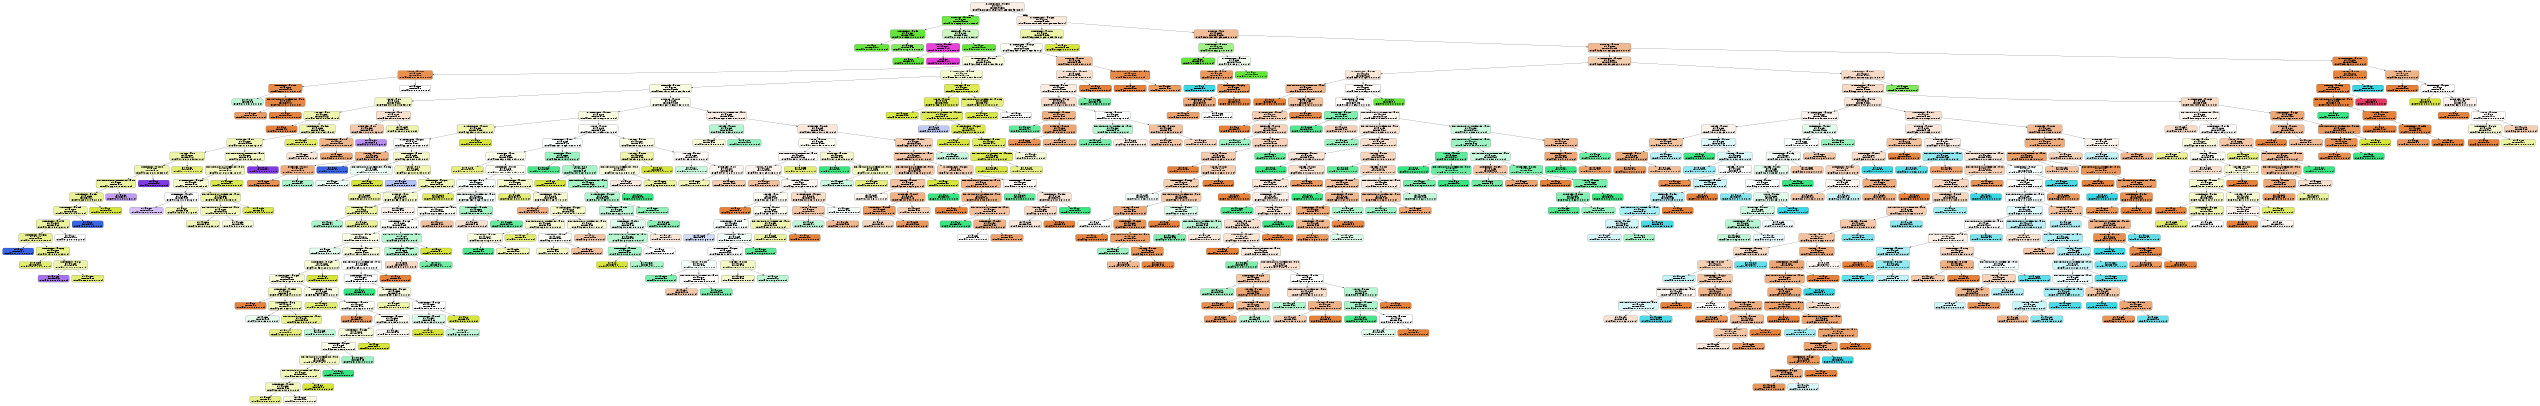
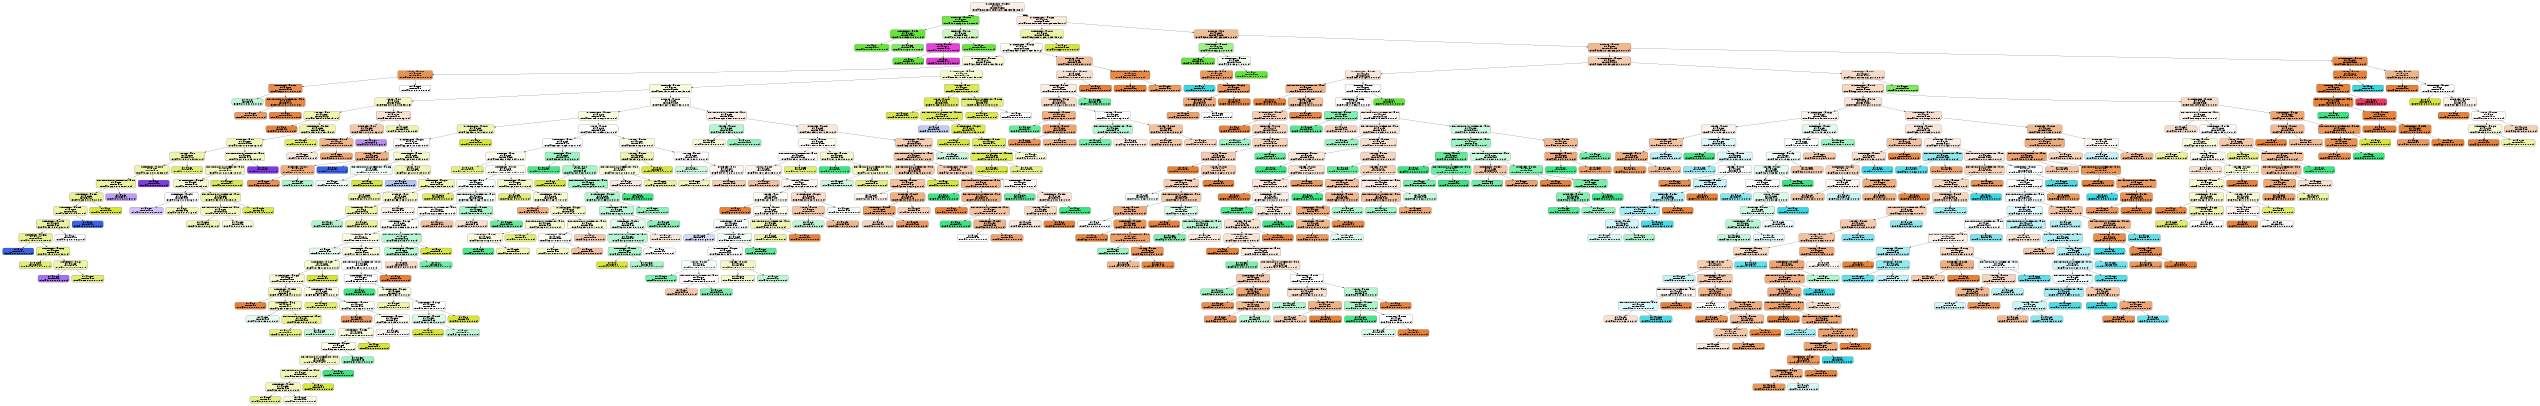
(1823, 279) -> (1823, 279)
